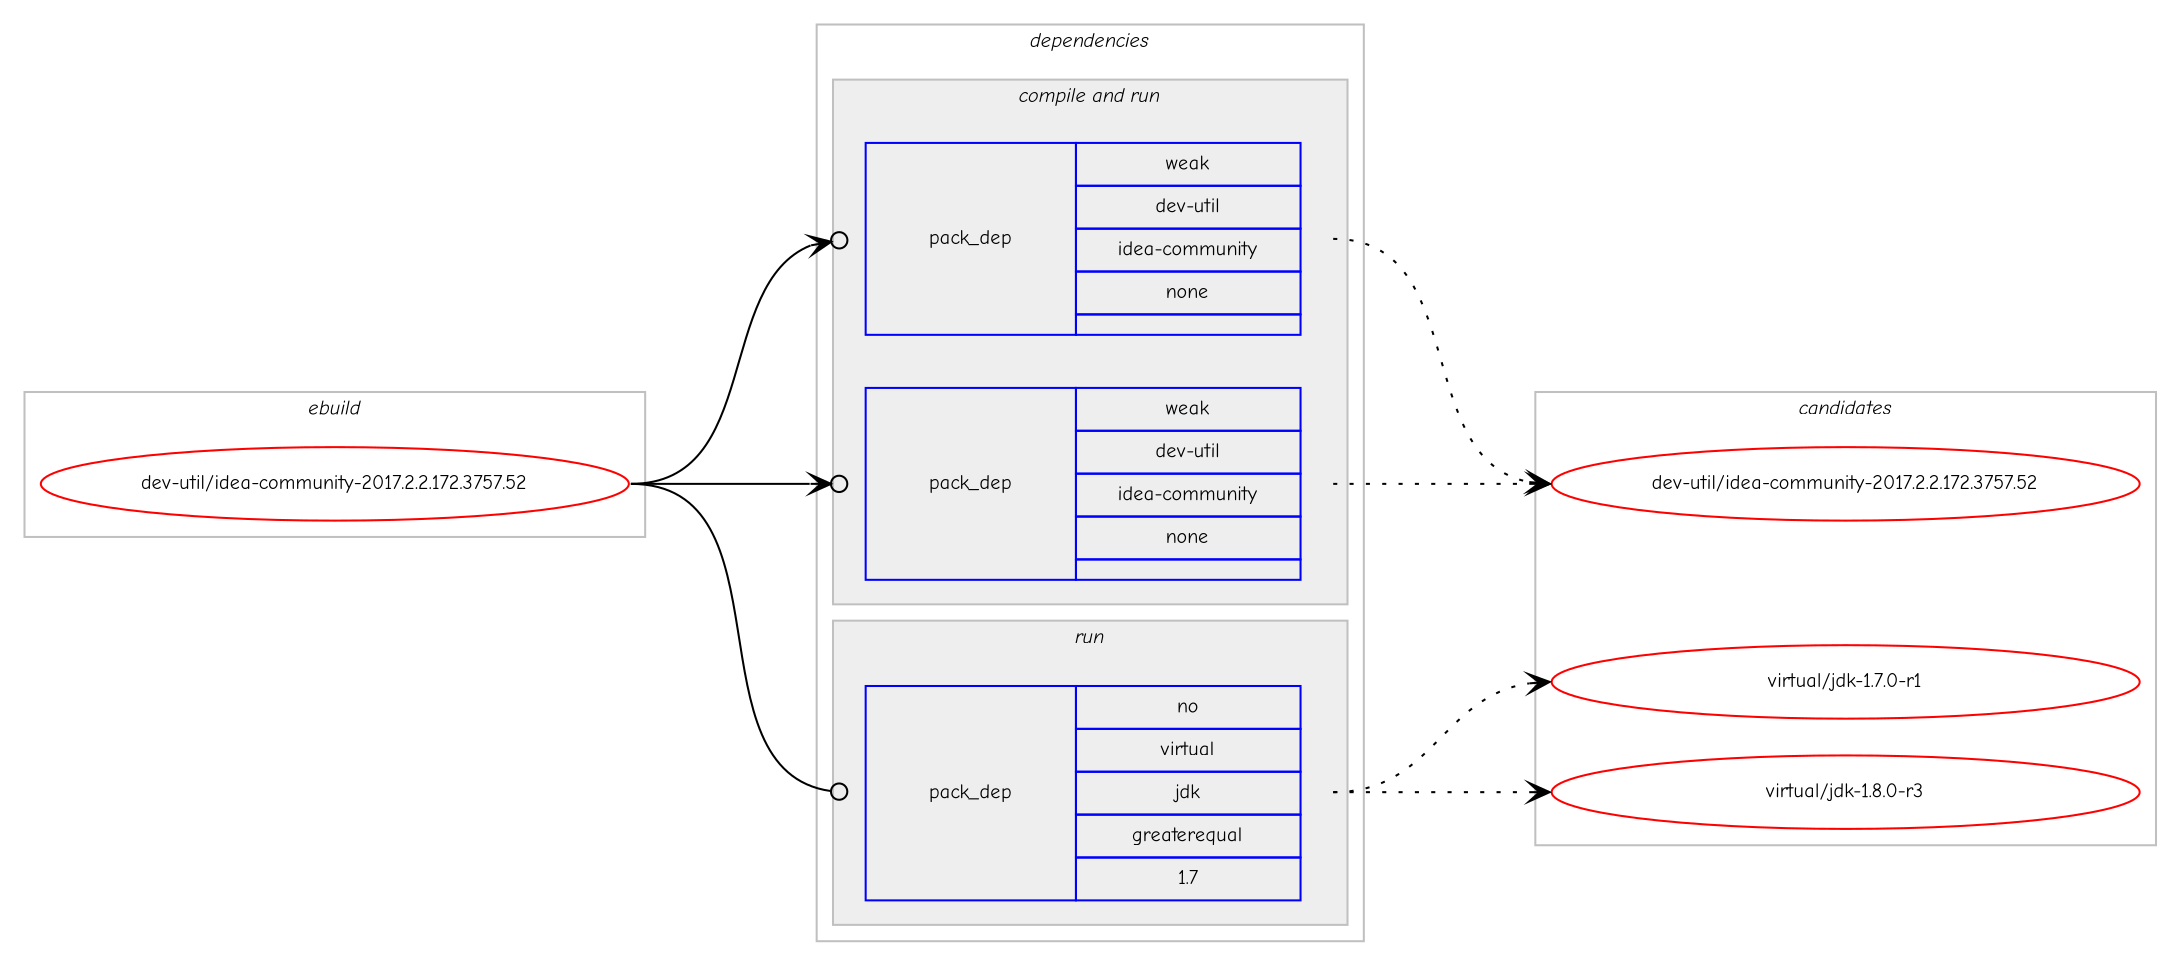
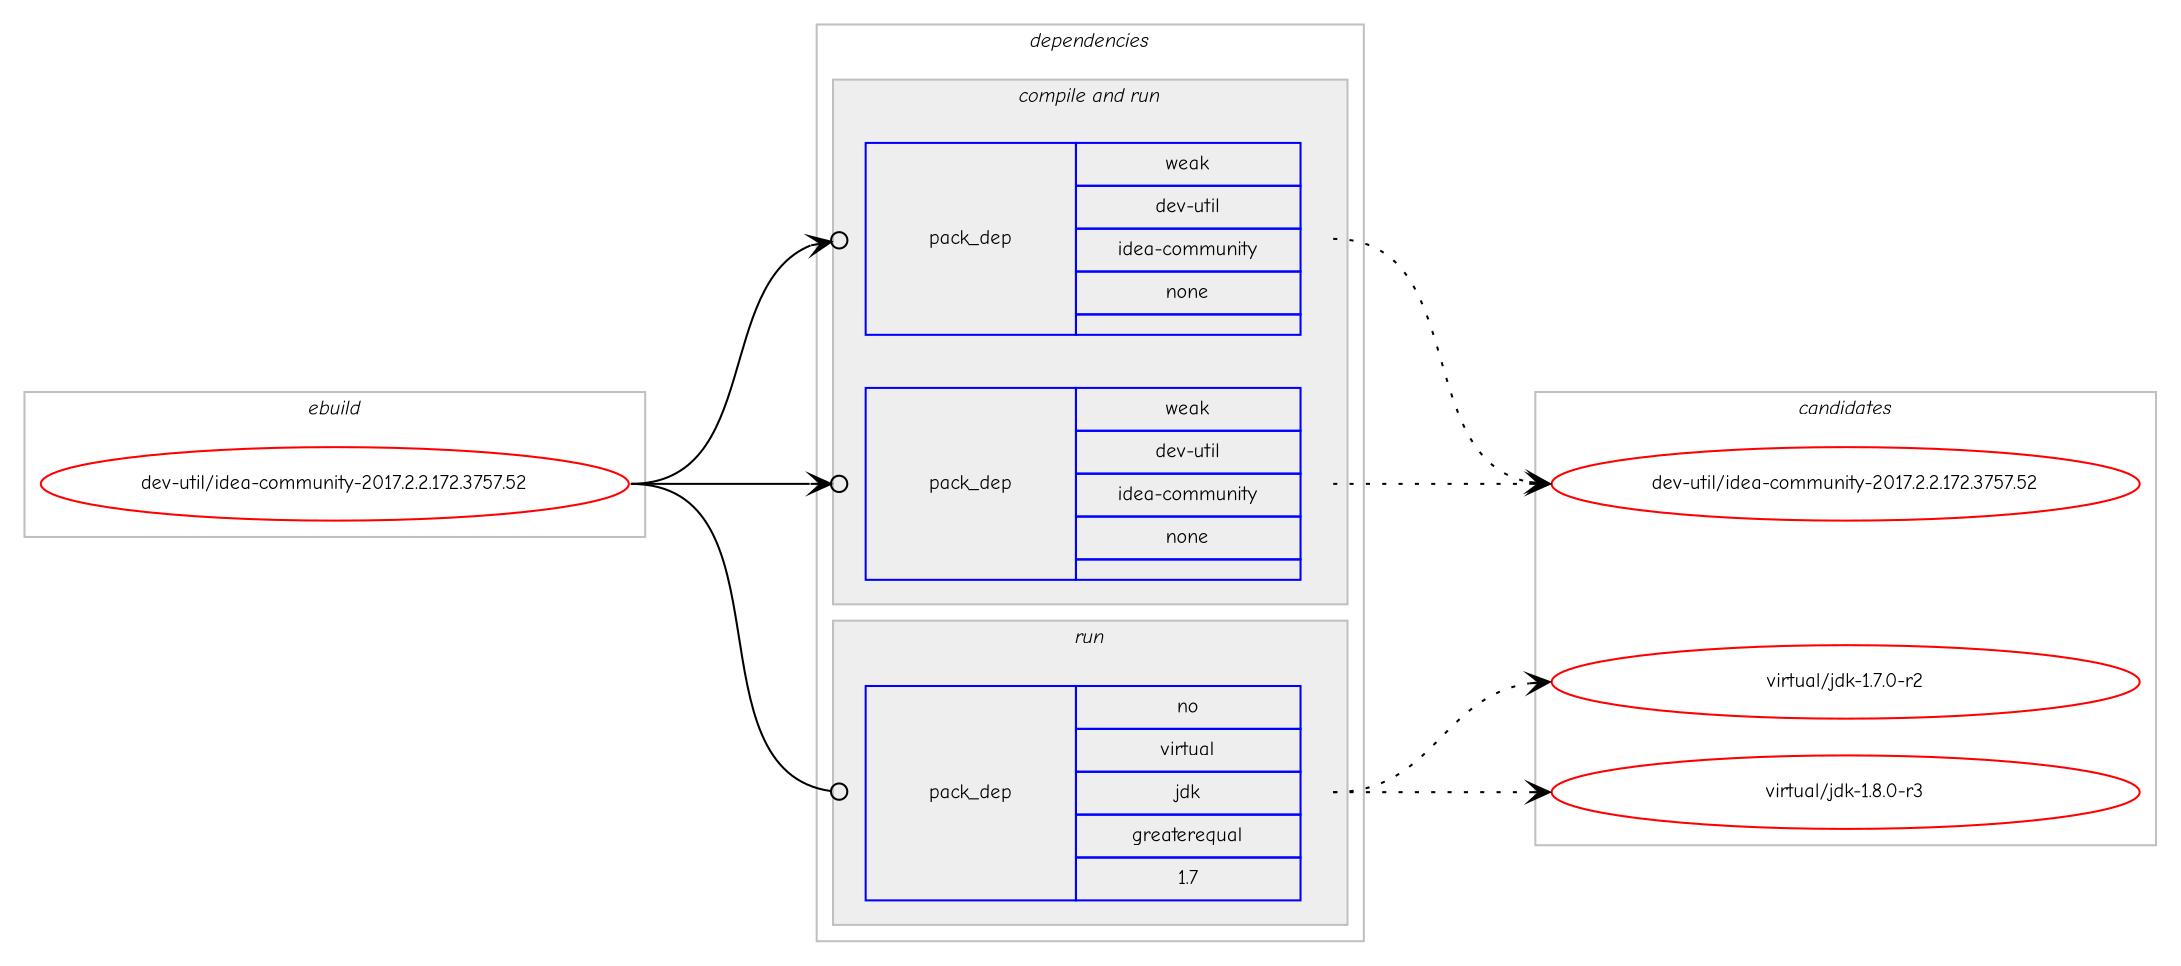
(1846, 682) -> (1846, 682)
